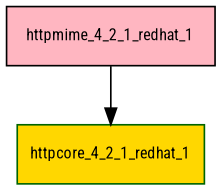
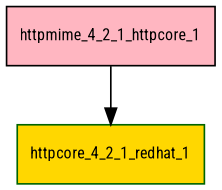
(111, 36) -> (111, 36)
